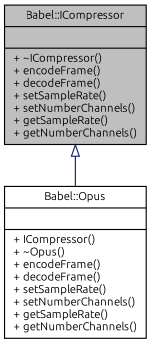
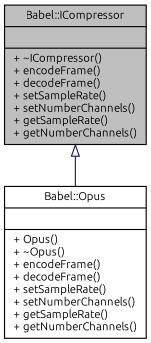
(55, 240) -> (36, 240)
